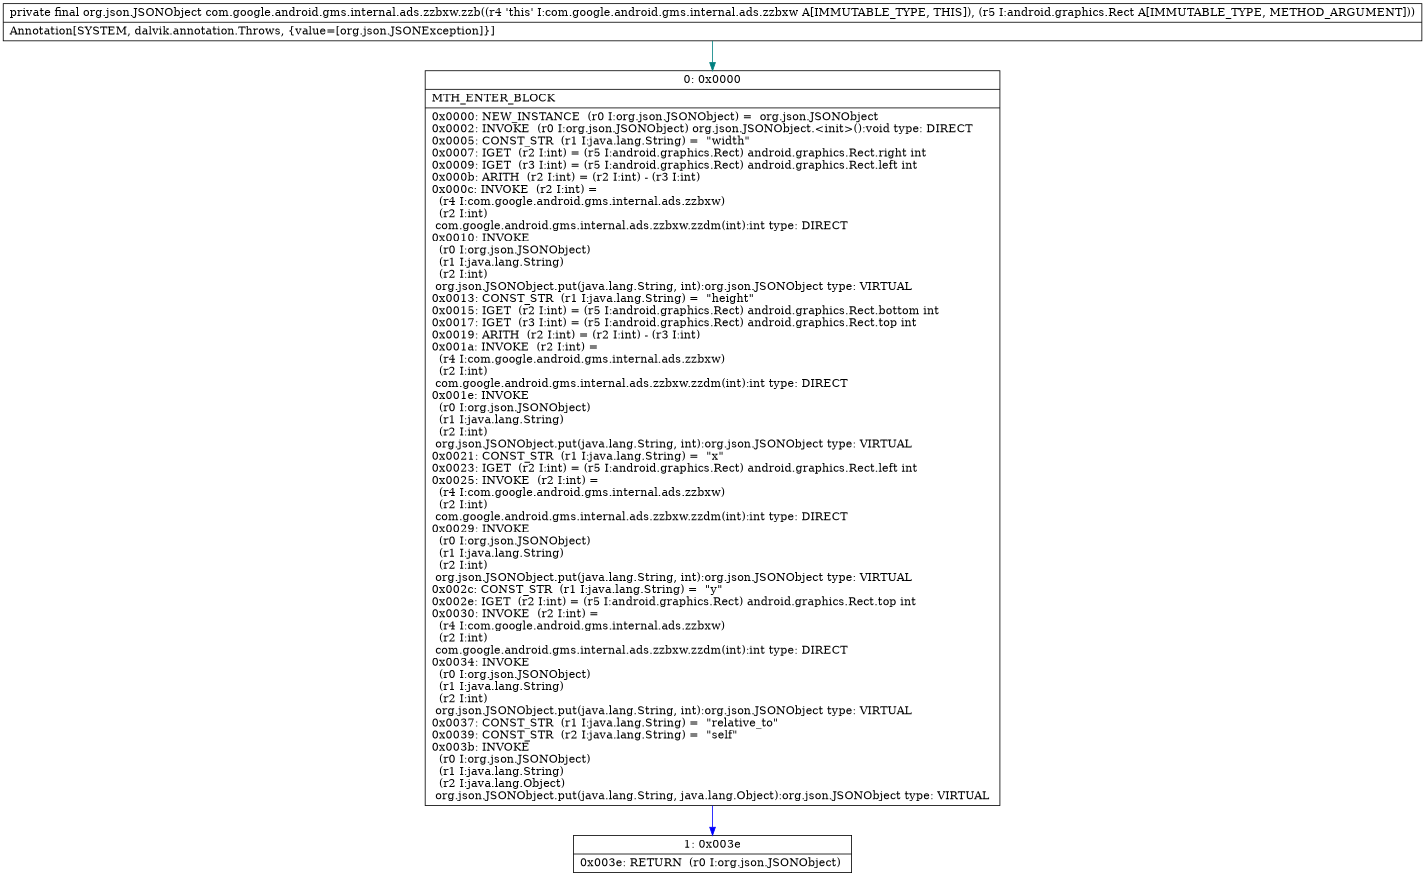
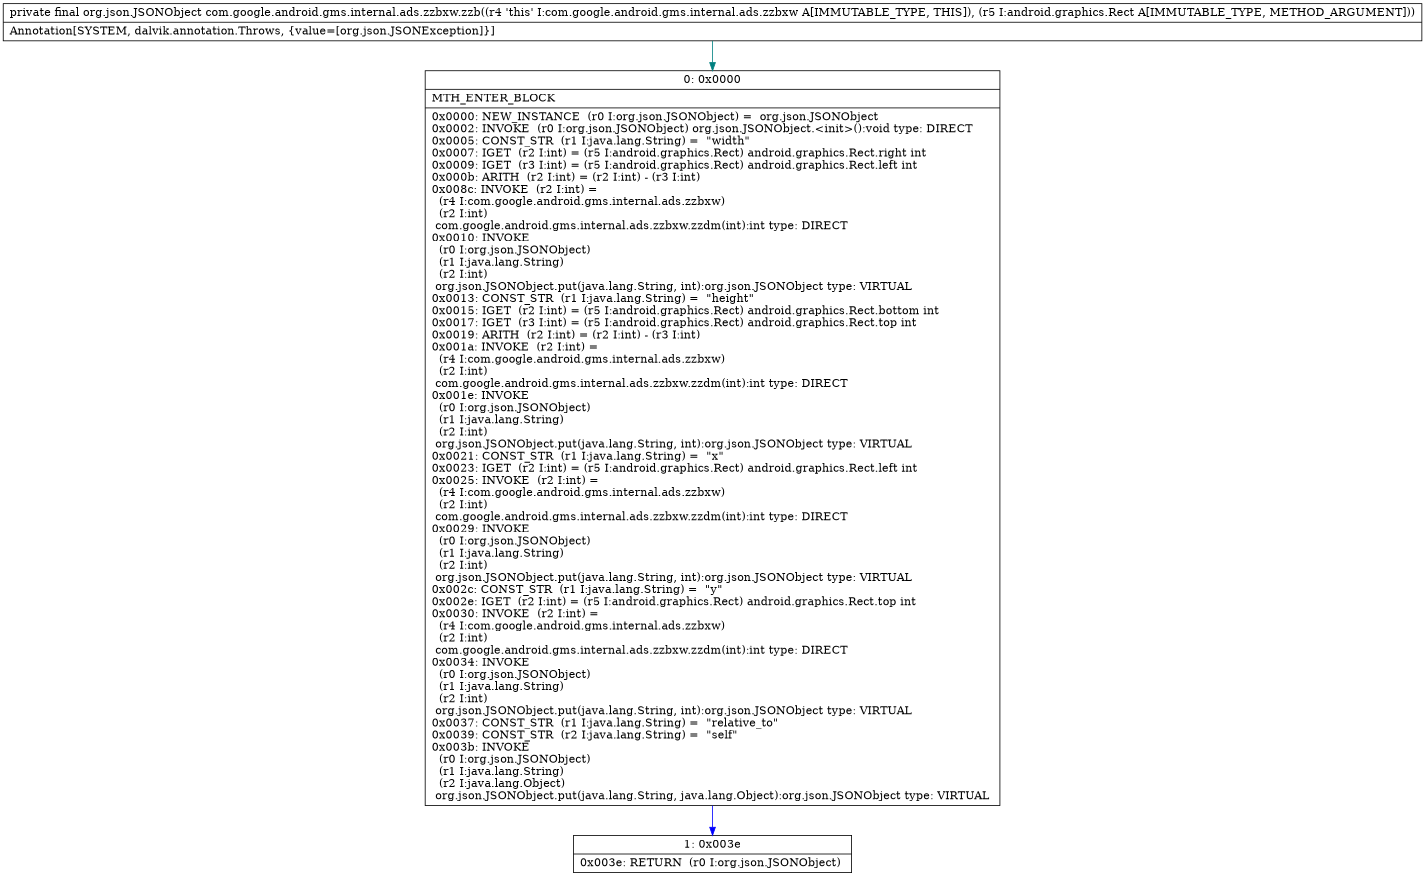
(517, 190) -> (517, 190)
